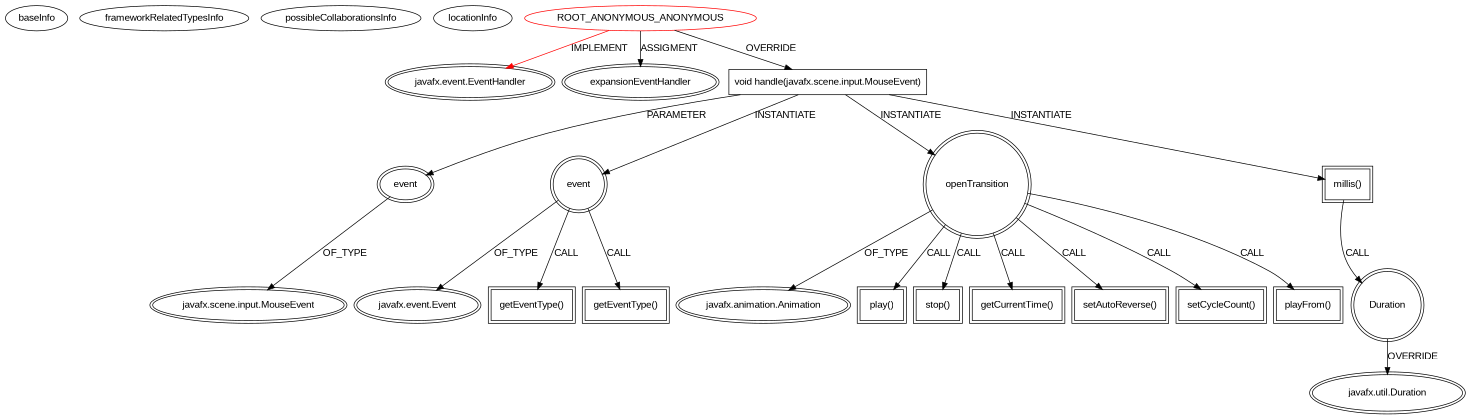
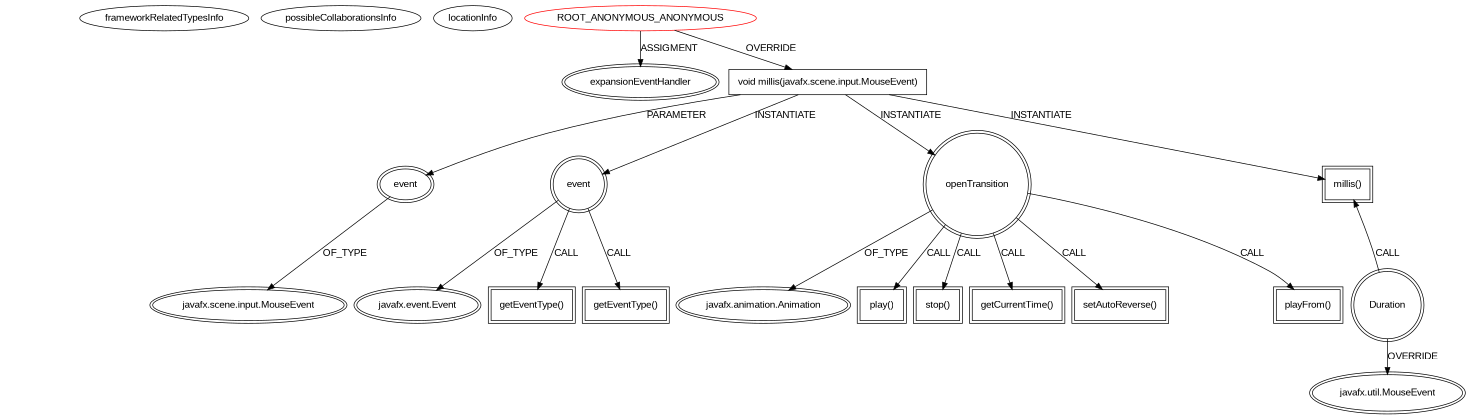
(37, 18) -> none
(470, 82) -> none
(828, 82) -> (828, 82)
(1341, 241) -> (1369, 239)
(1221, 305) -> none
(1387, 393) -> (1387, 393)
